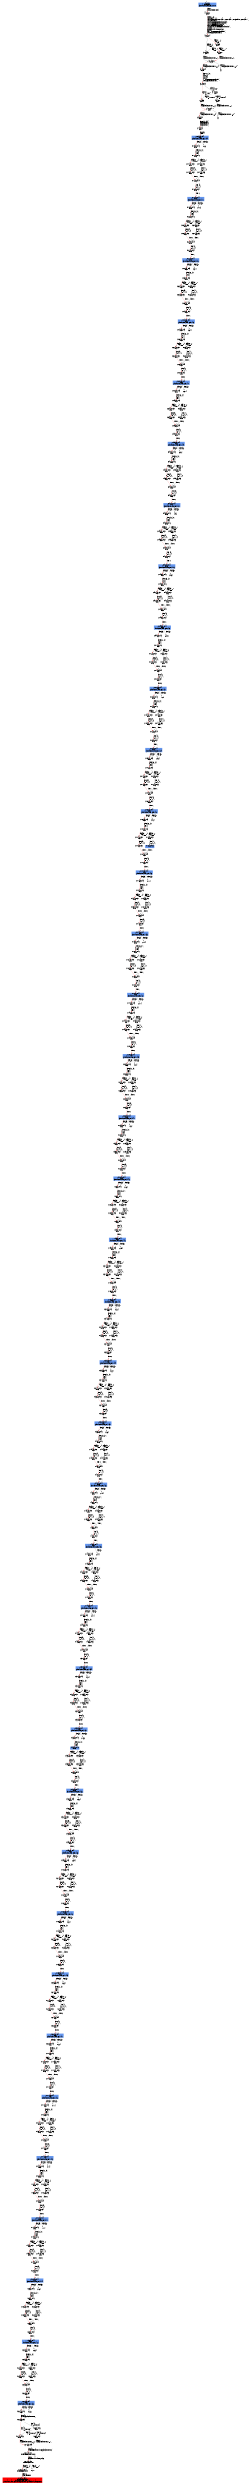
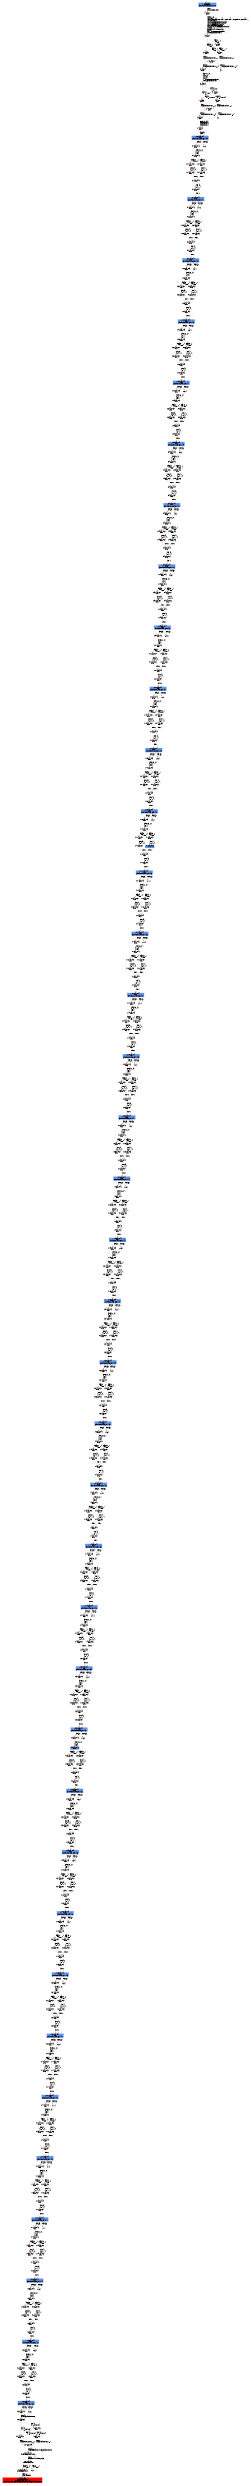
none -> (90, 1550)
